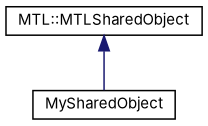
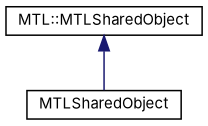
(104, 105) -> (104, 105)
